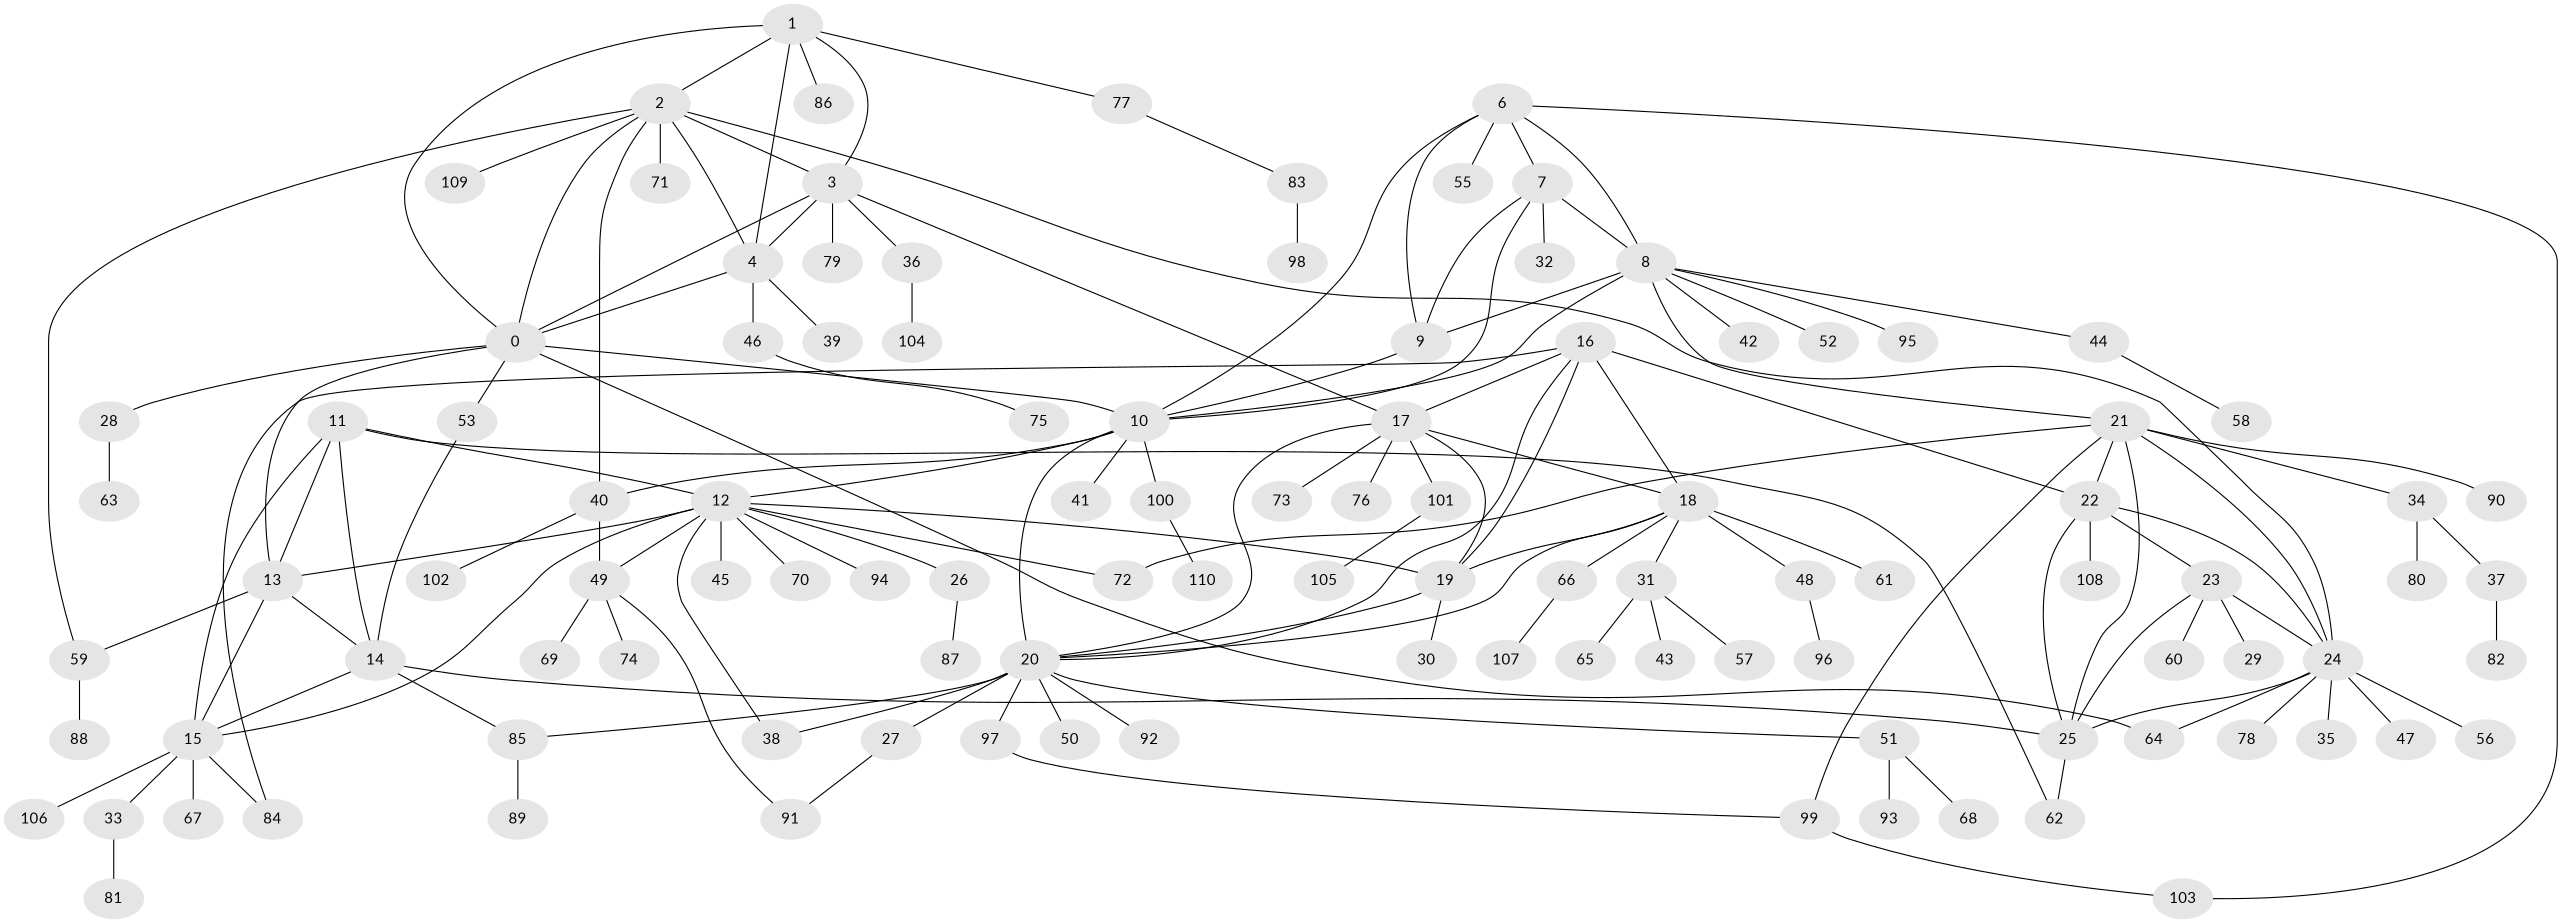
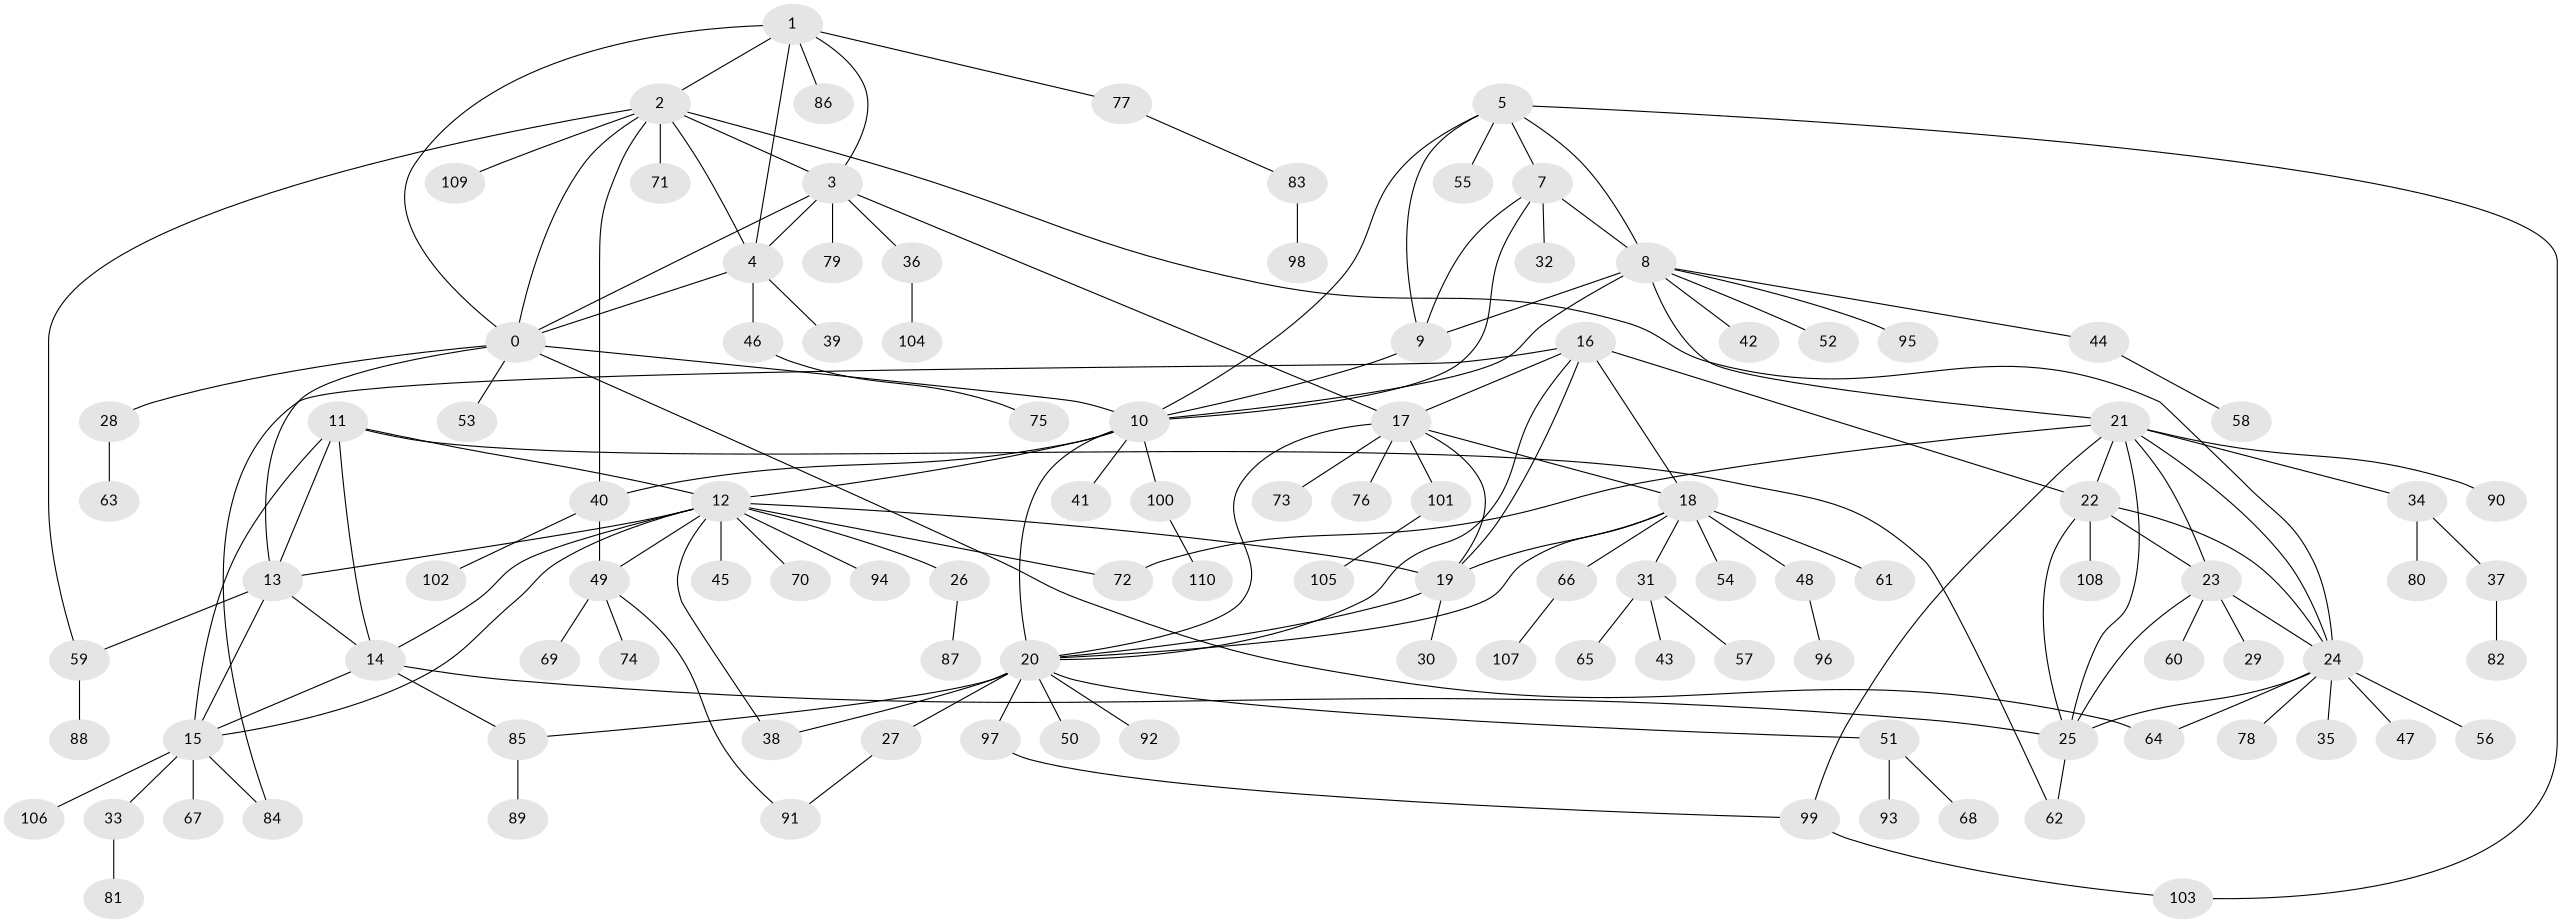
(1503, 104) -> (1503, 104)
none -> (2175, 497)
(406, 536) -> (535, 556)
none -> (1726, 581)
